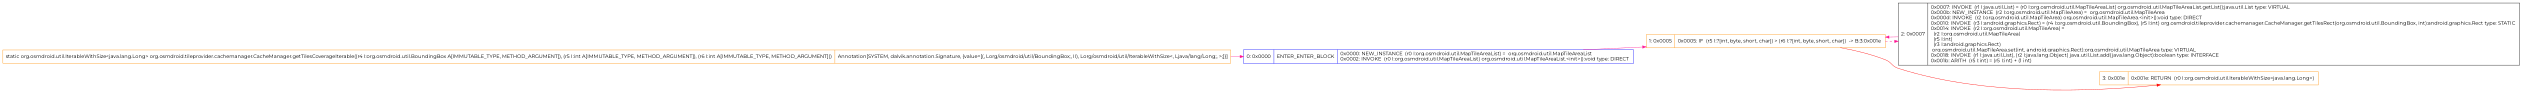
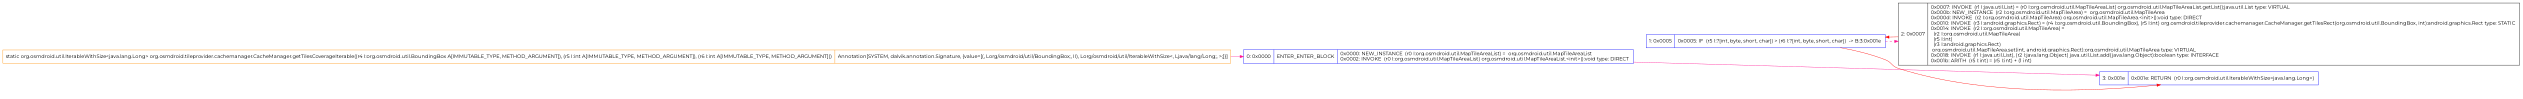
(1894, 37) -> (1894, 37)
(1766, 41) -> (1766, 41)
(1613, 48) -> (1865, 69)
(2209, 78) -> (2209, 78)
